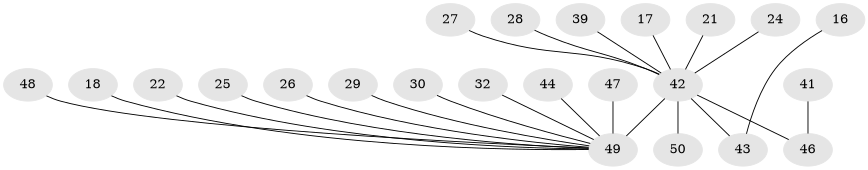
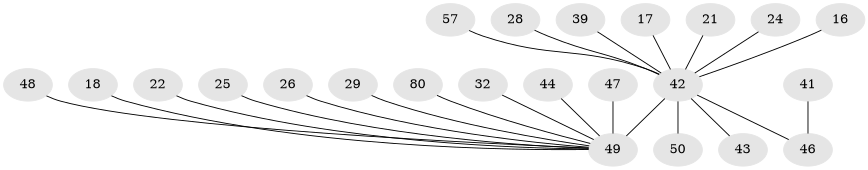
(450, 20) -> (450, 20)
(772, 73) -> (761, 55)
(418, 85) -> (418, 85)
